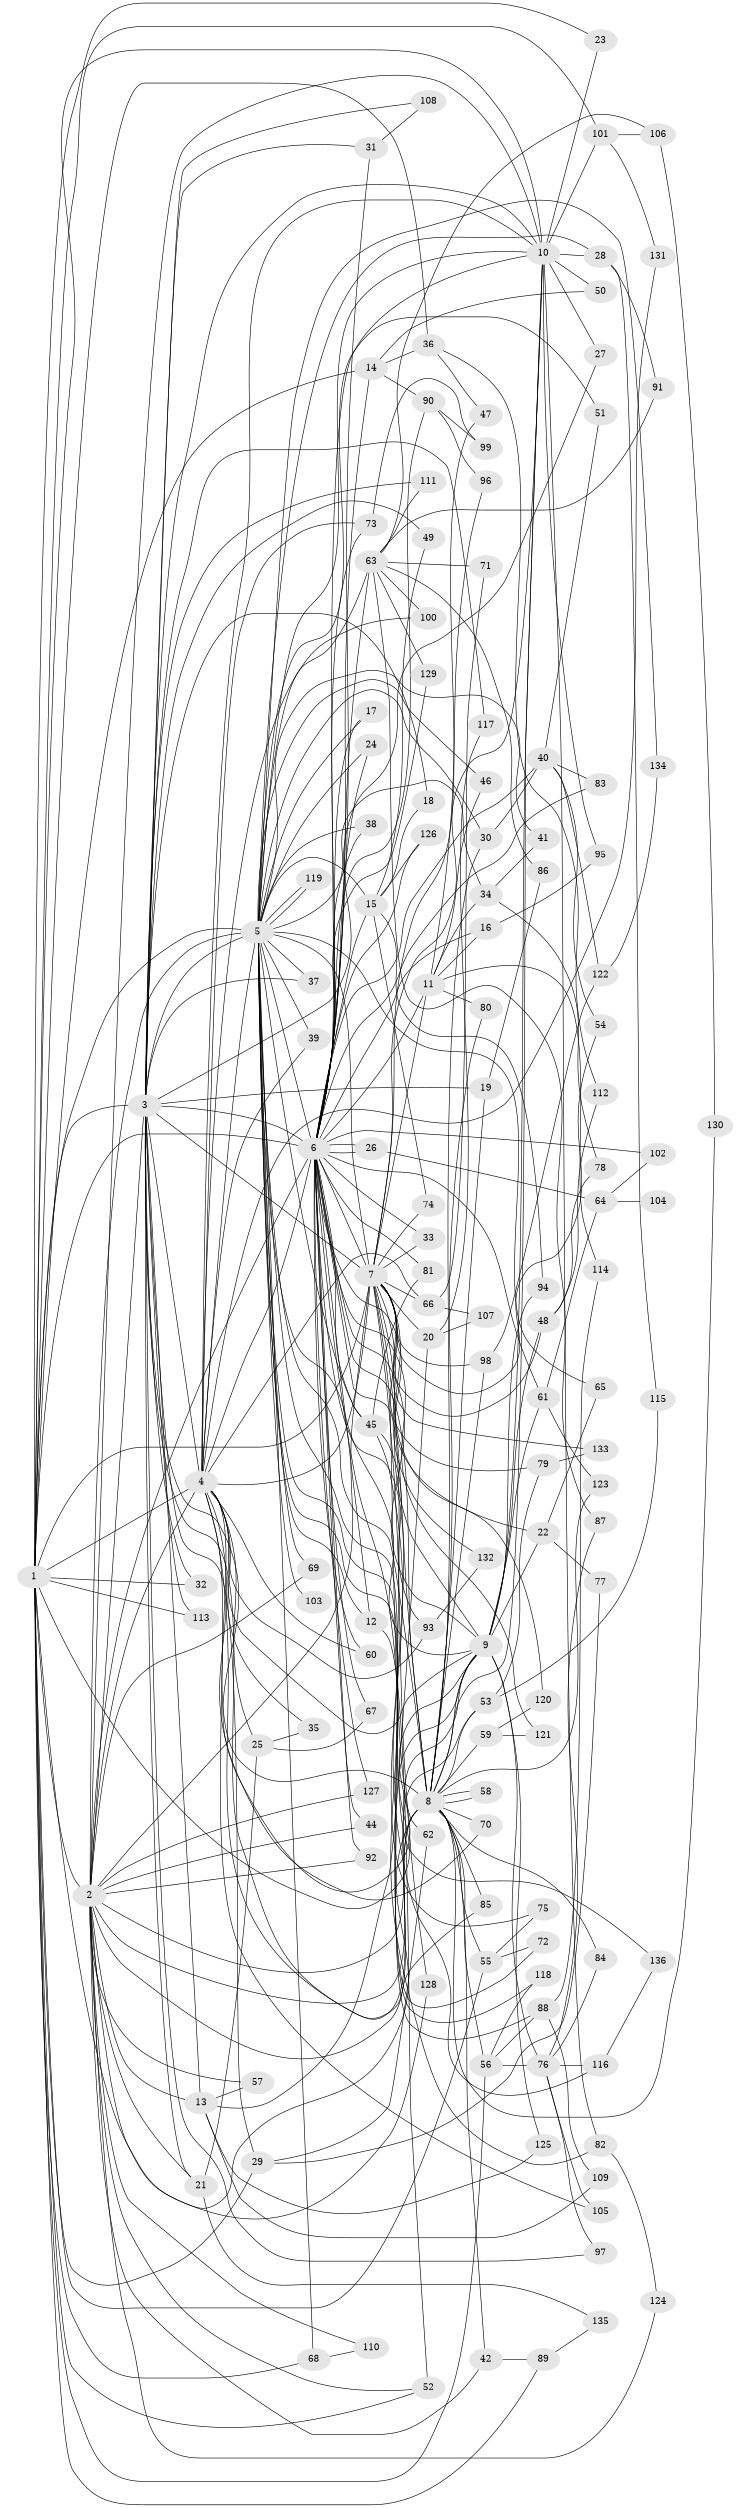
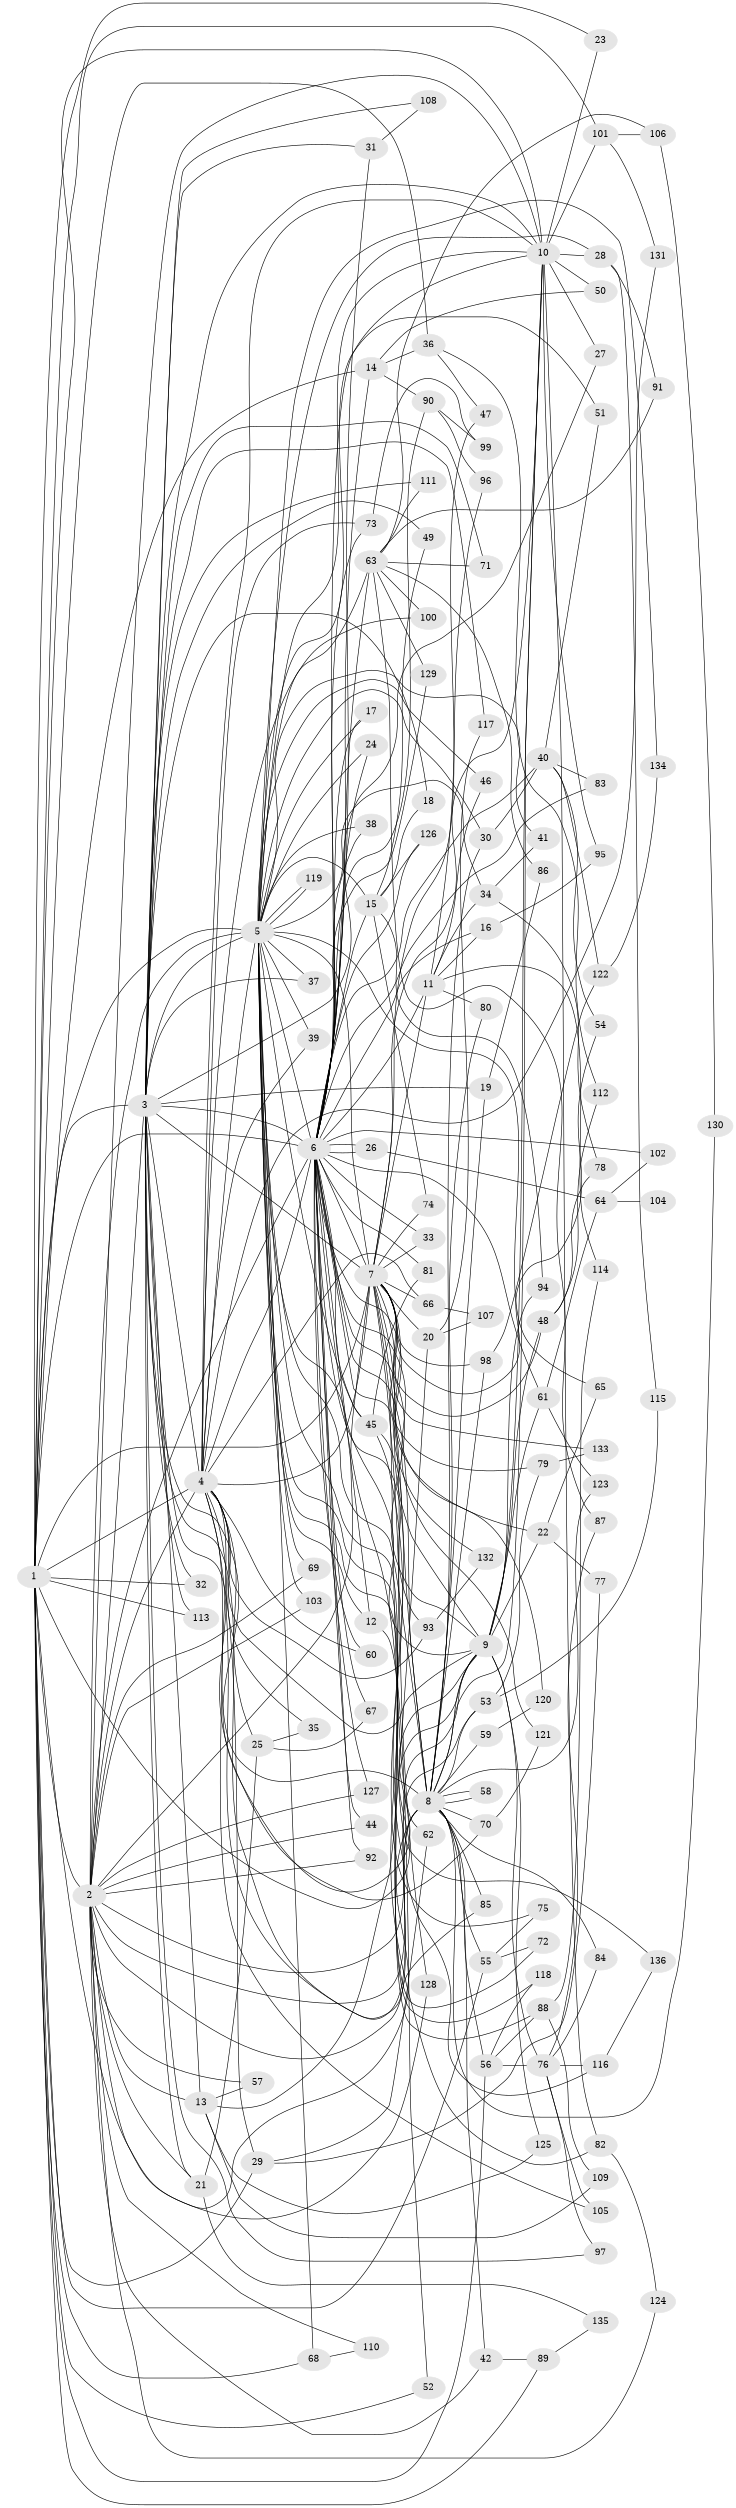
(466, 866) -> (172, 586)
(517, 1736) -> (523, 1778)
(133, 2239) -> (136, 1704)
